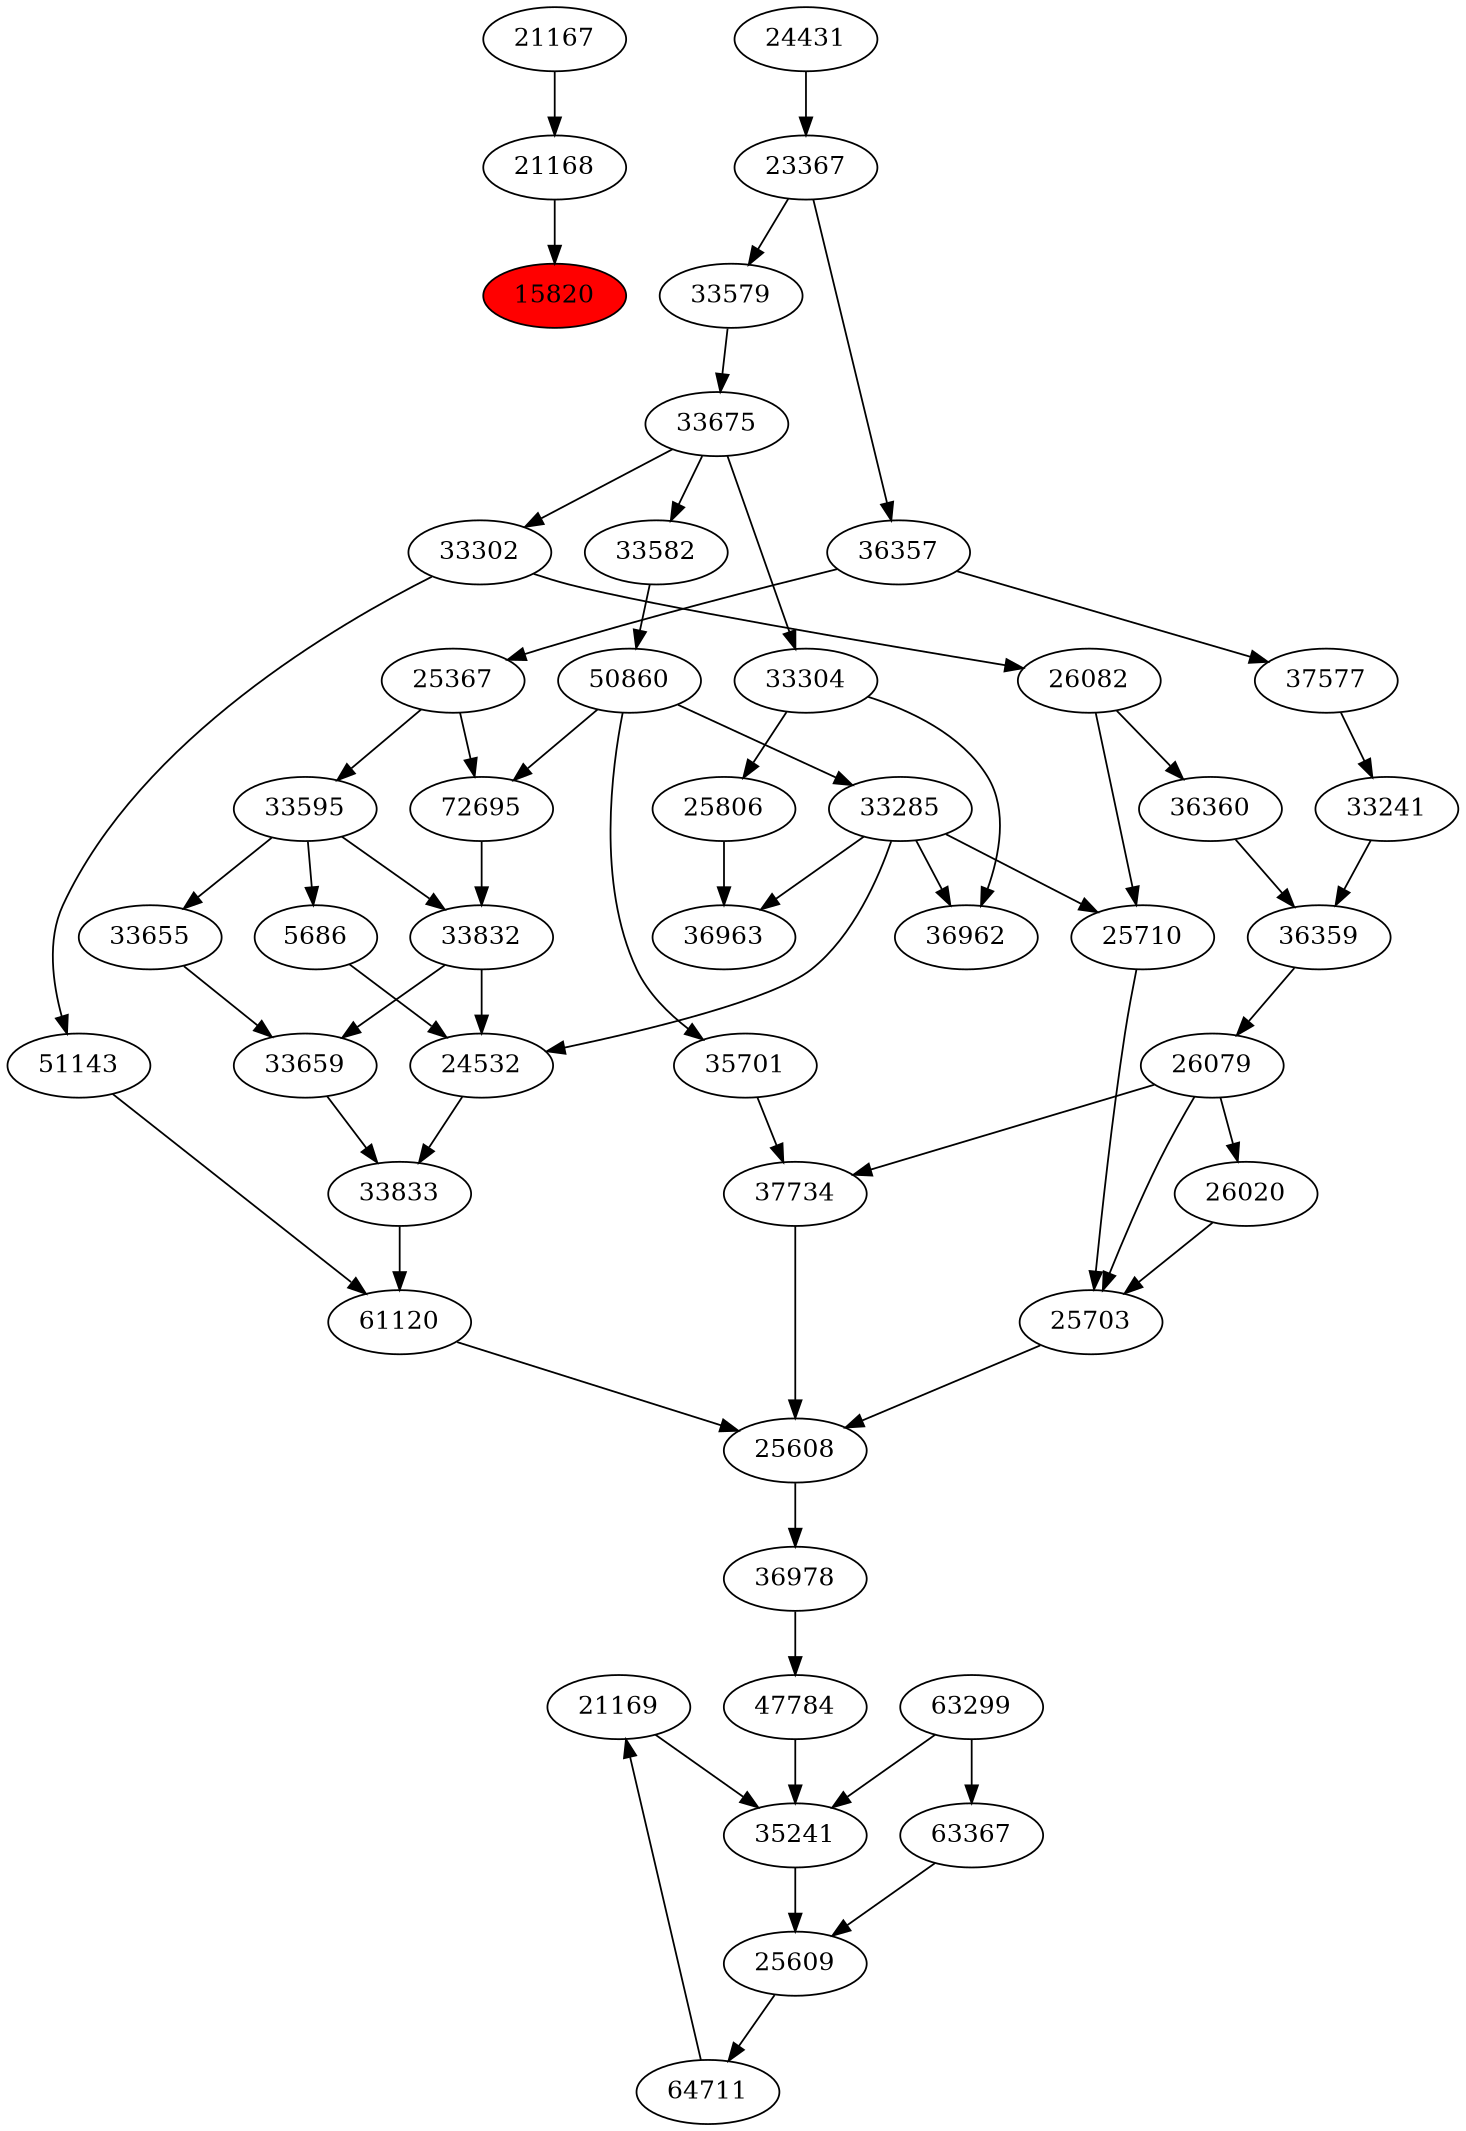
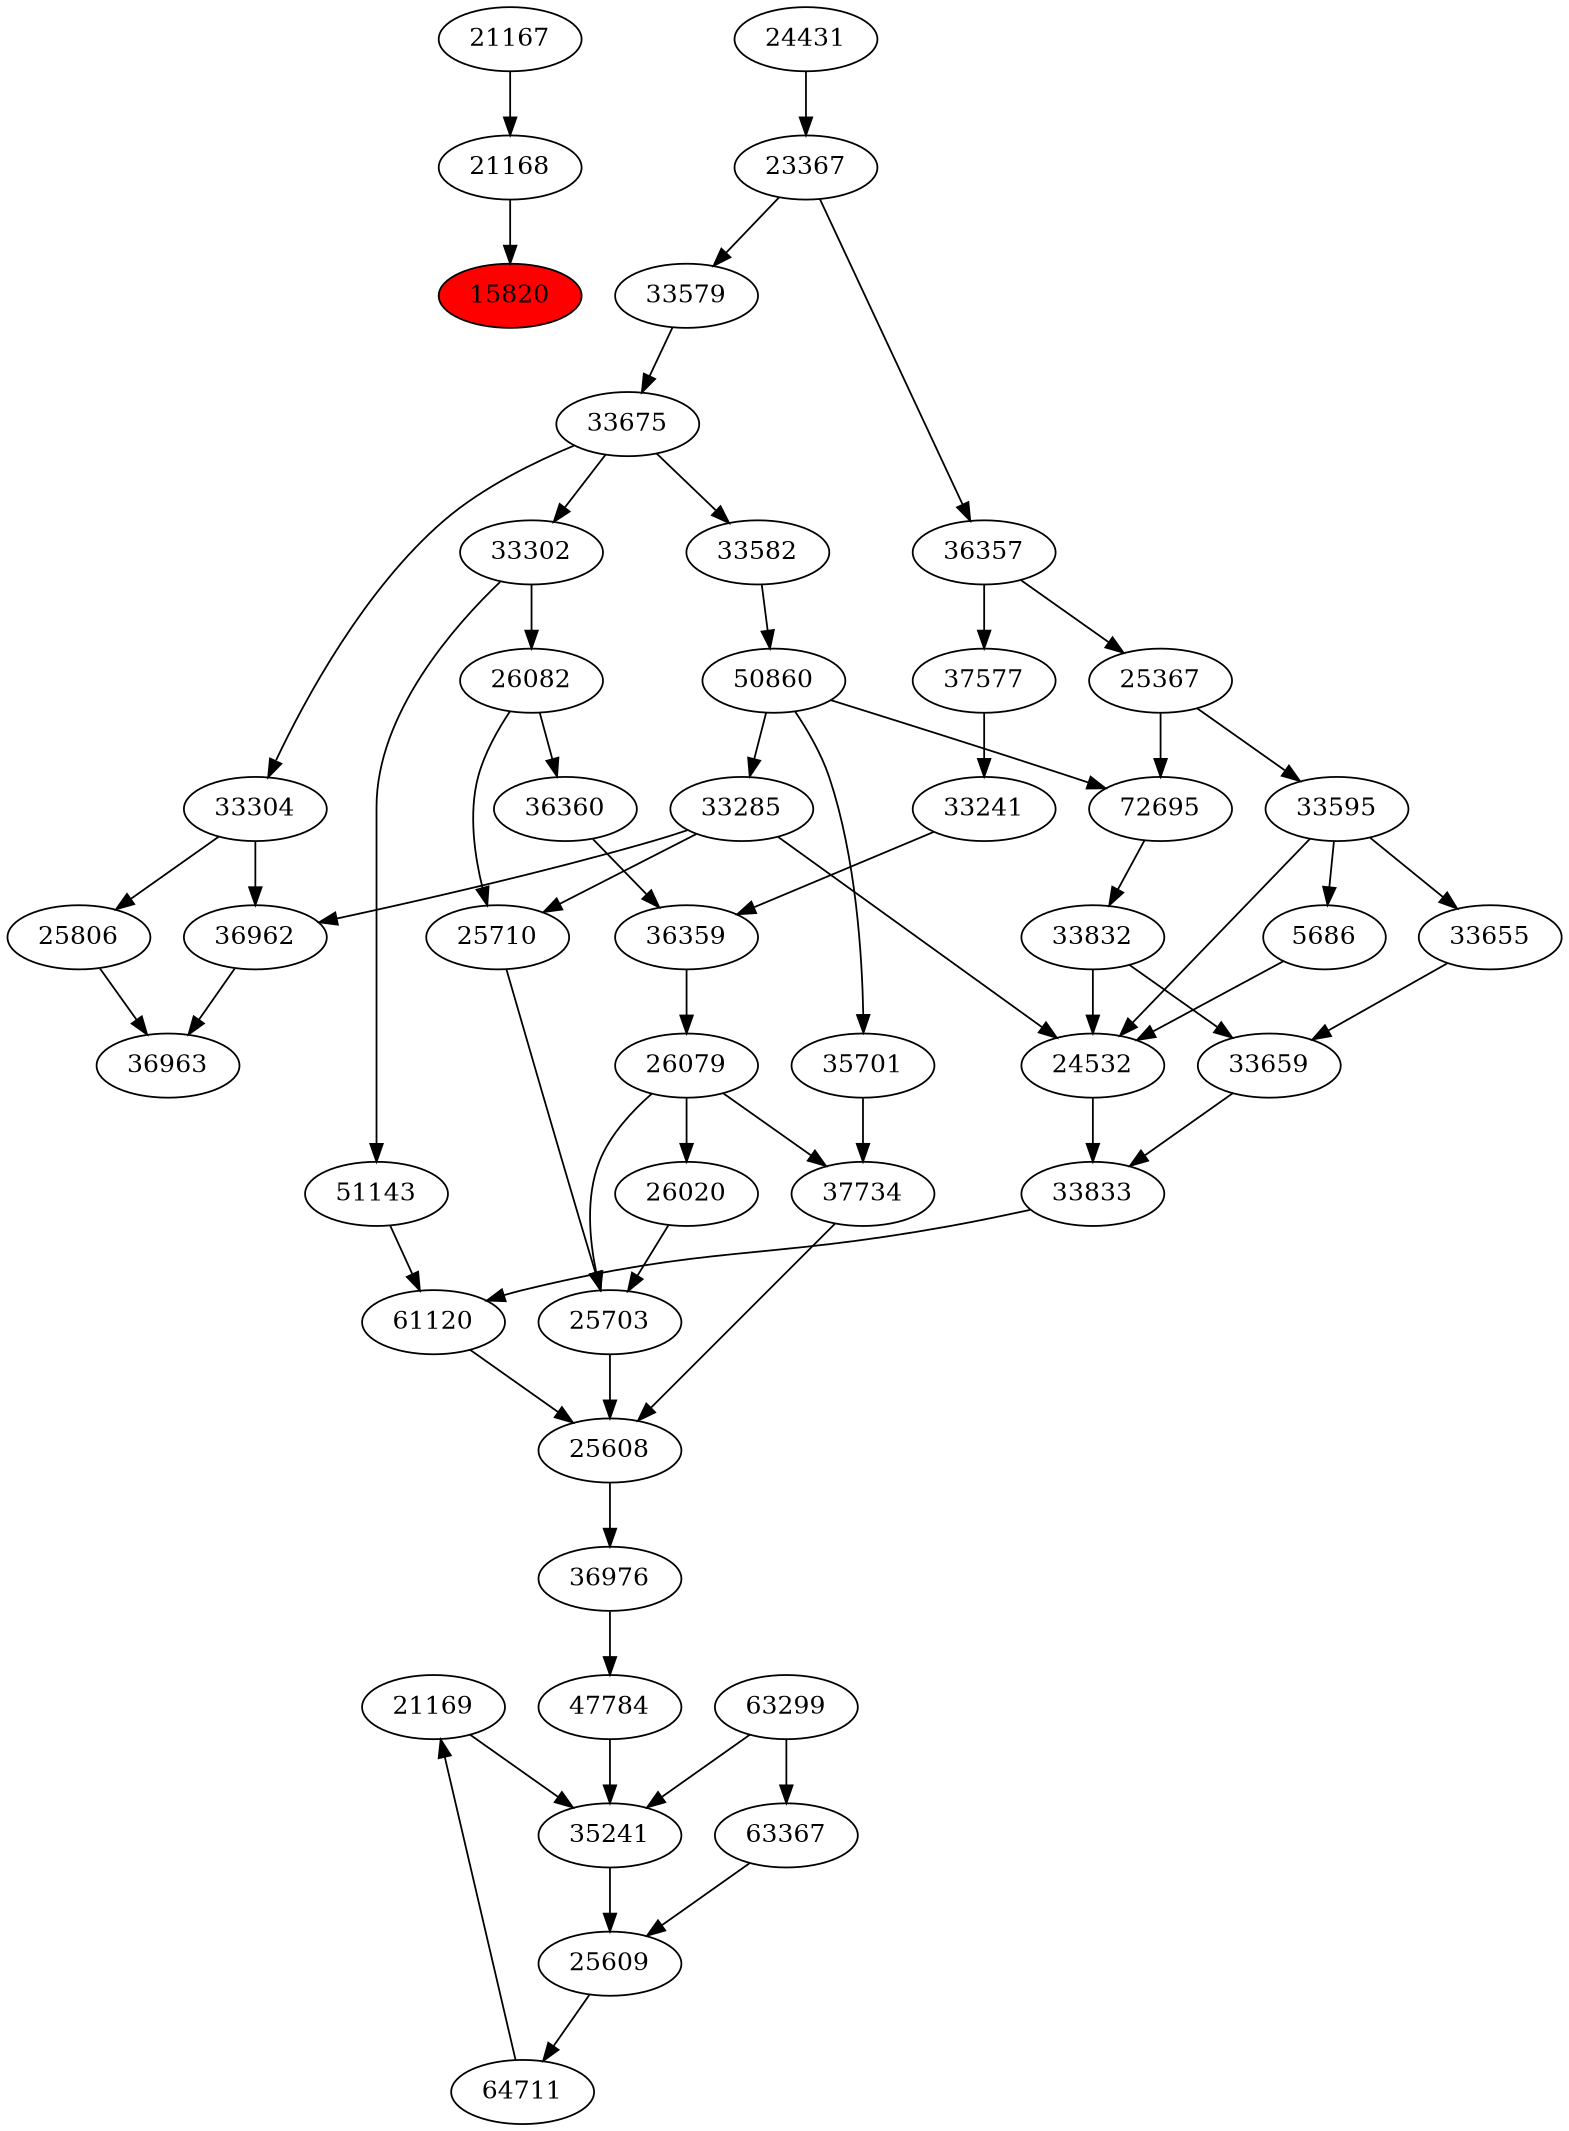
(386, 868) -> (1221, 931)
(820, 868) -> (217, 994)
(795, 1579) -> (610, 1579)
